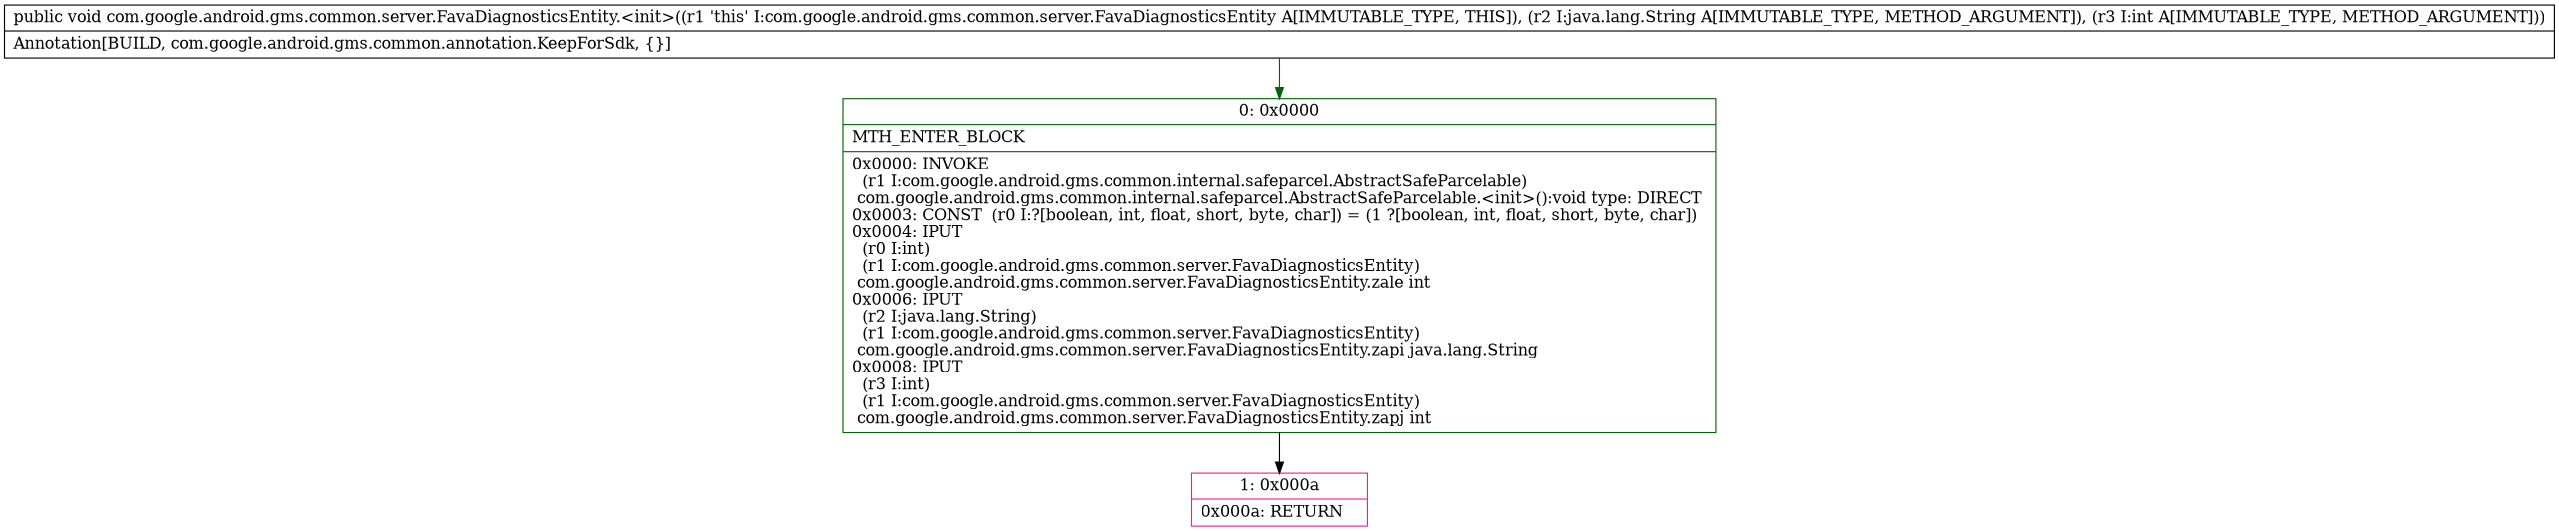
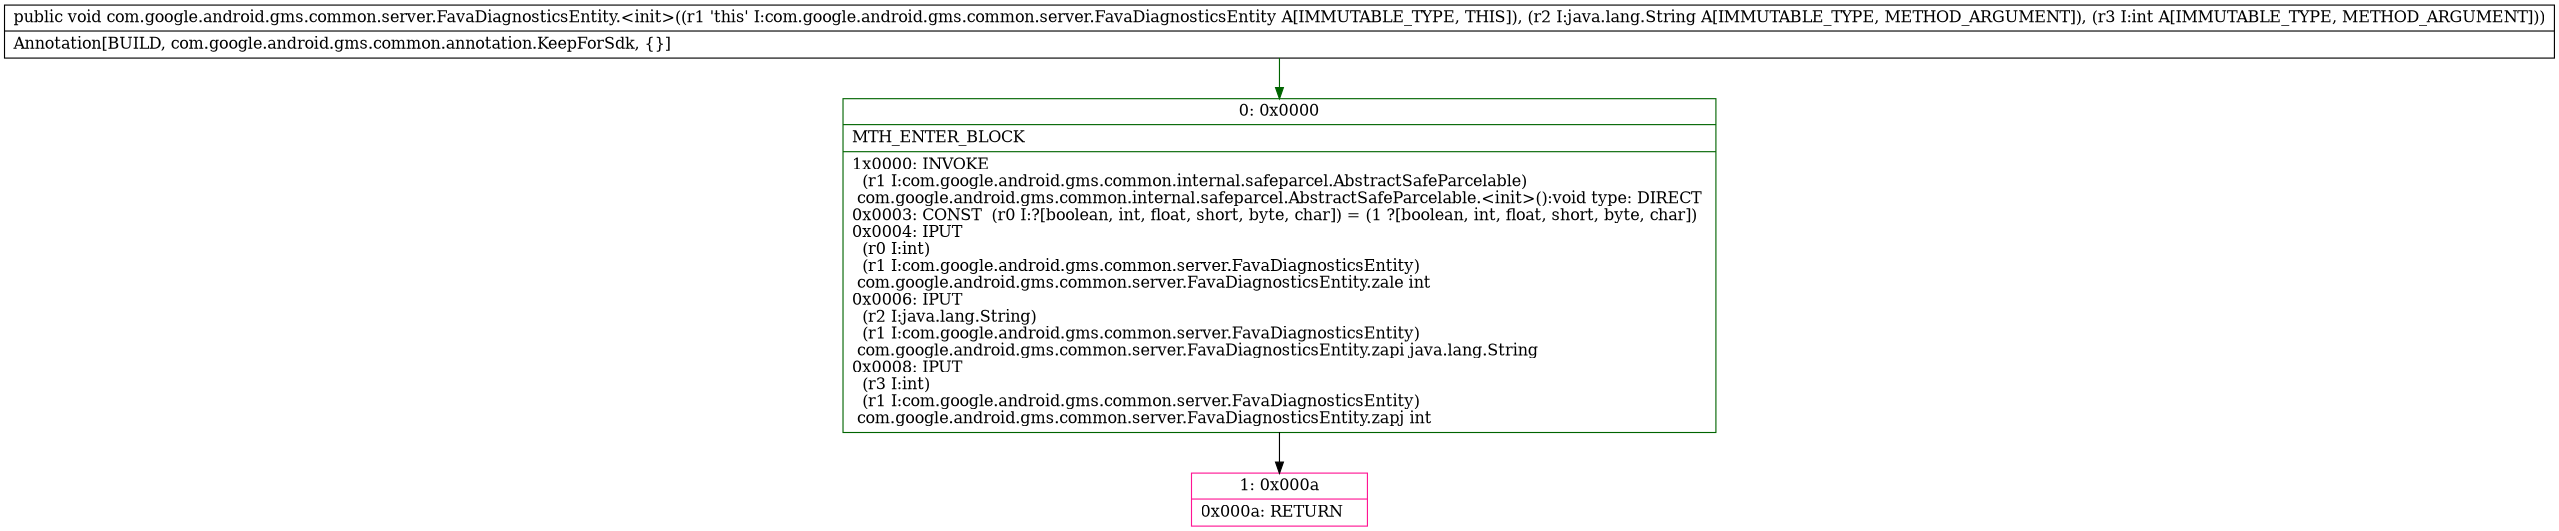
(926, 165) -> (926, 165)
